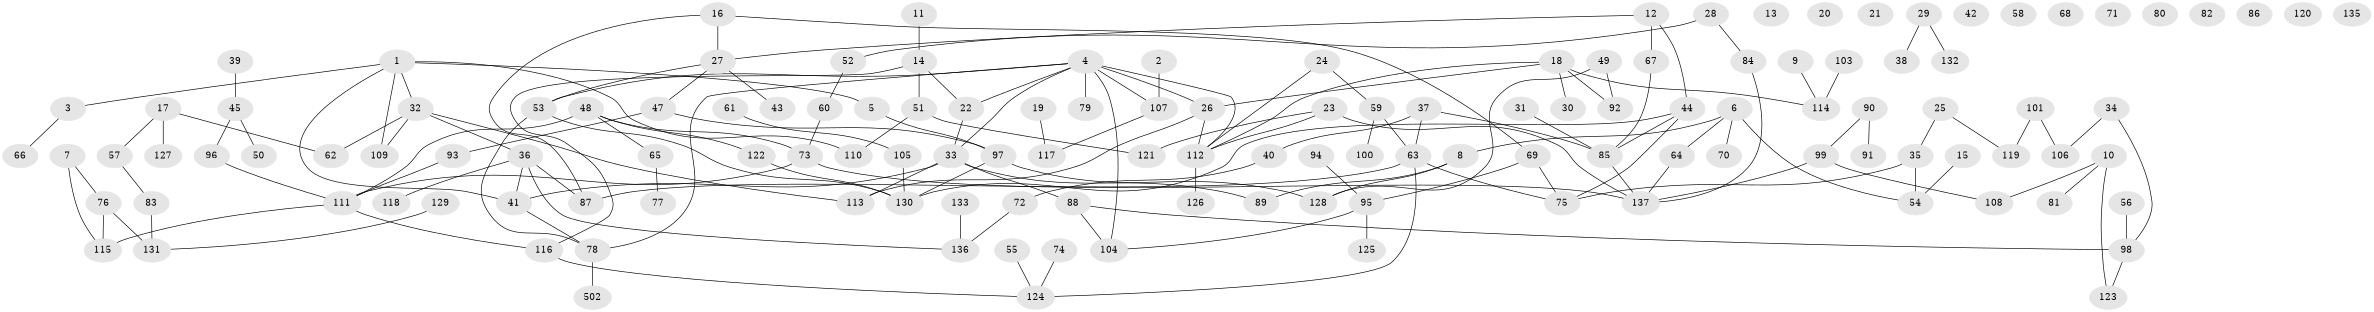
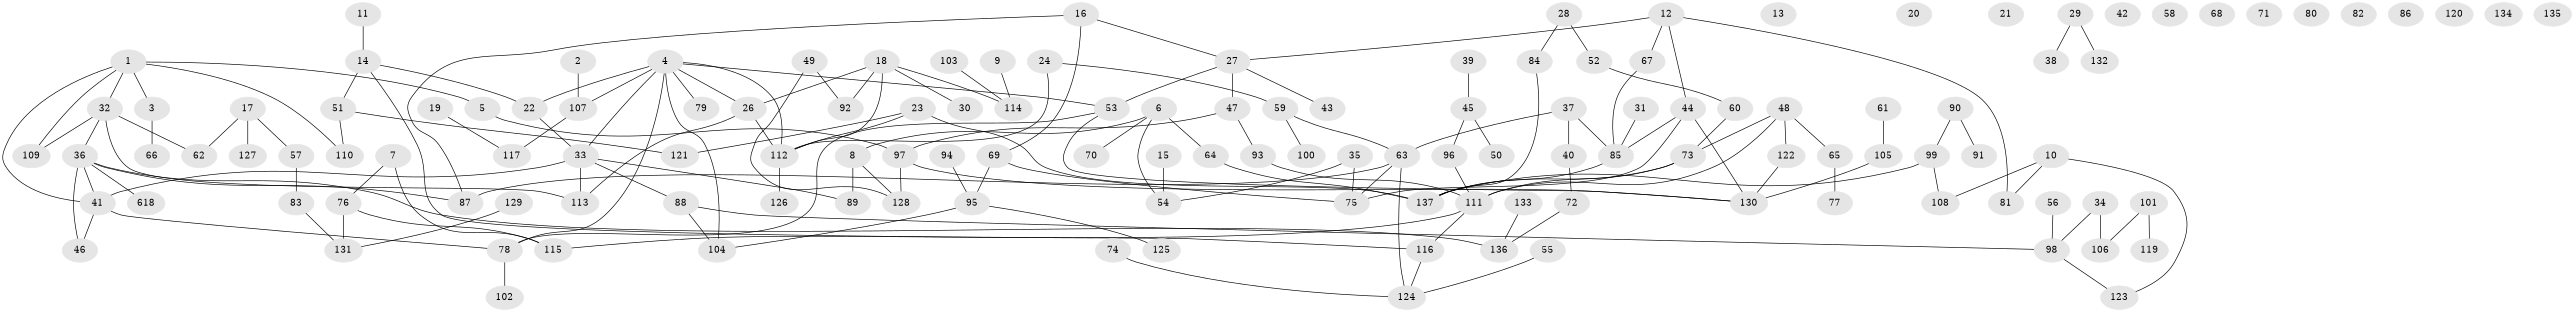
none -> (2504, 14)
none -> (1884, 59)
(1940, 109) -> none
(391, 203) -> (146, 203)
none -> (80, 250)
(593, 298) -> (505, 298)
